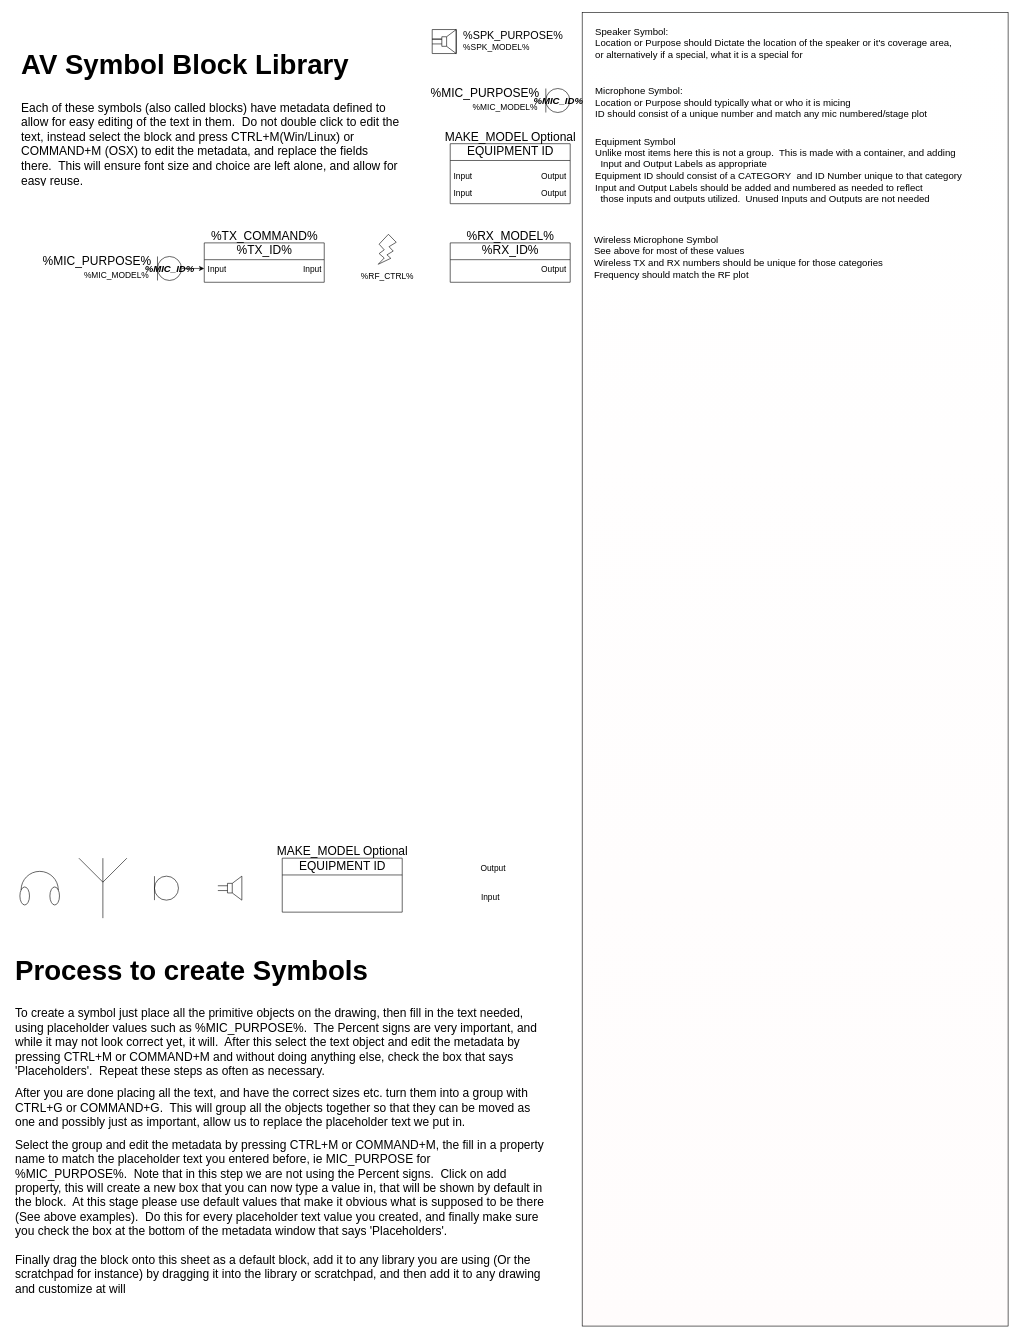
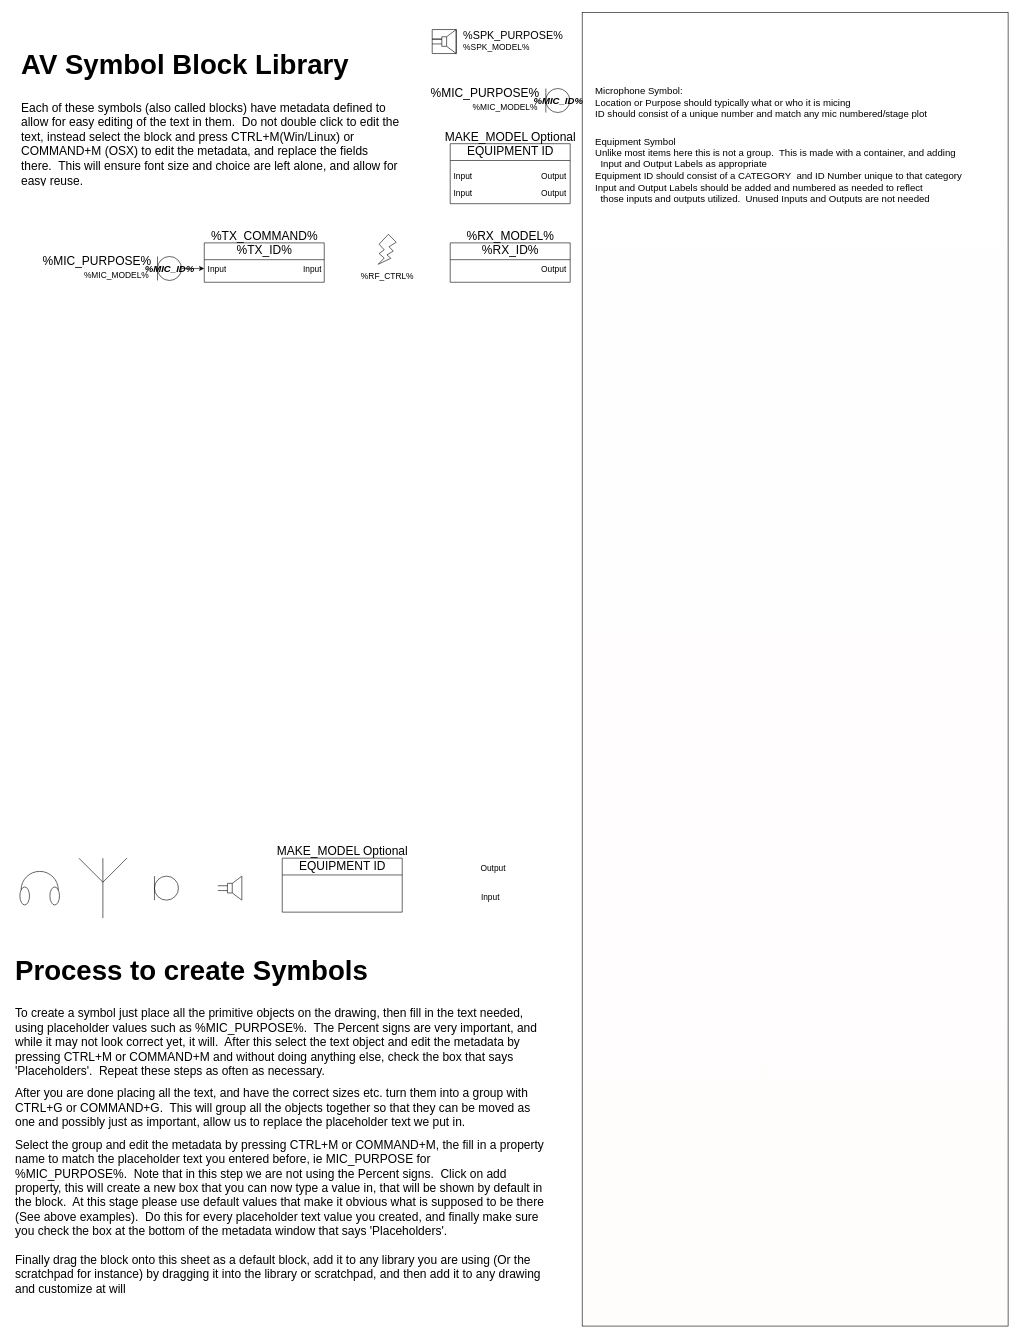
(777, 43) -> none
(743, 257) -> none
